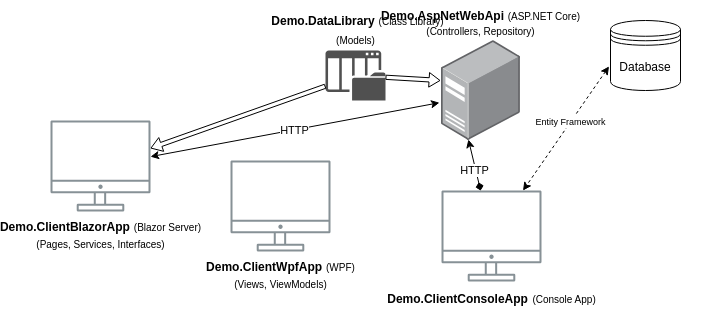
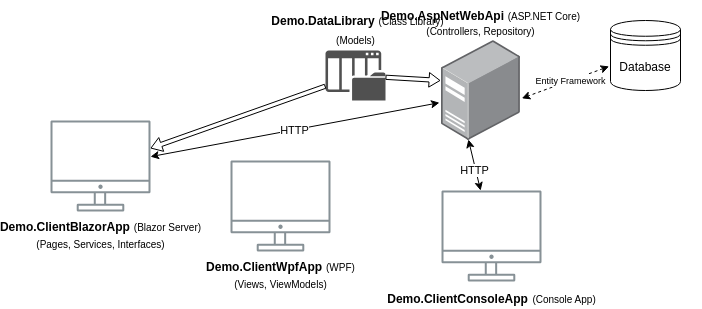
(565, 129) -> (565, 82)
(479, 182) -> (479, 182)
